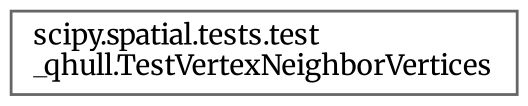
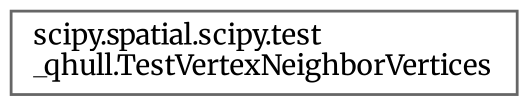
(264, 53) -> (264, 53)
